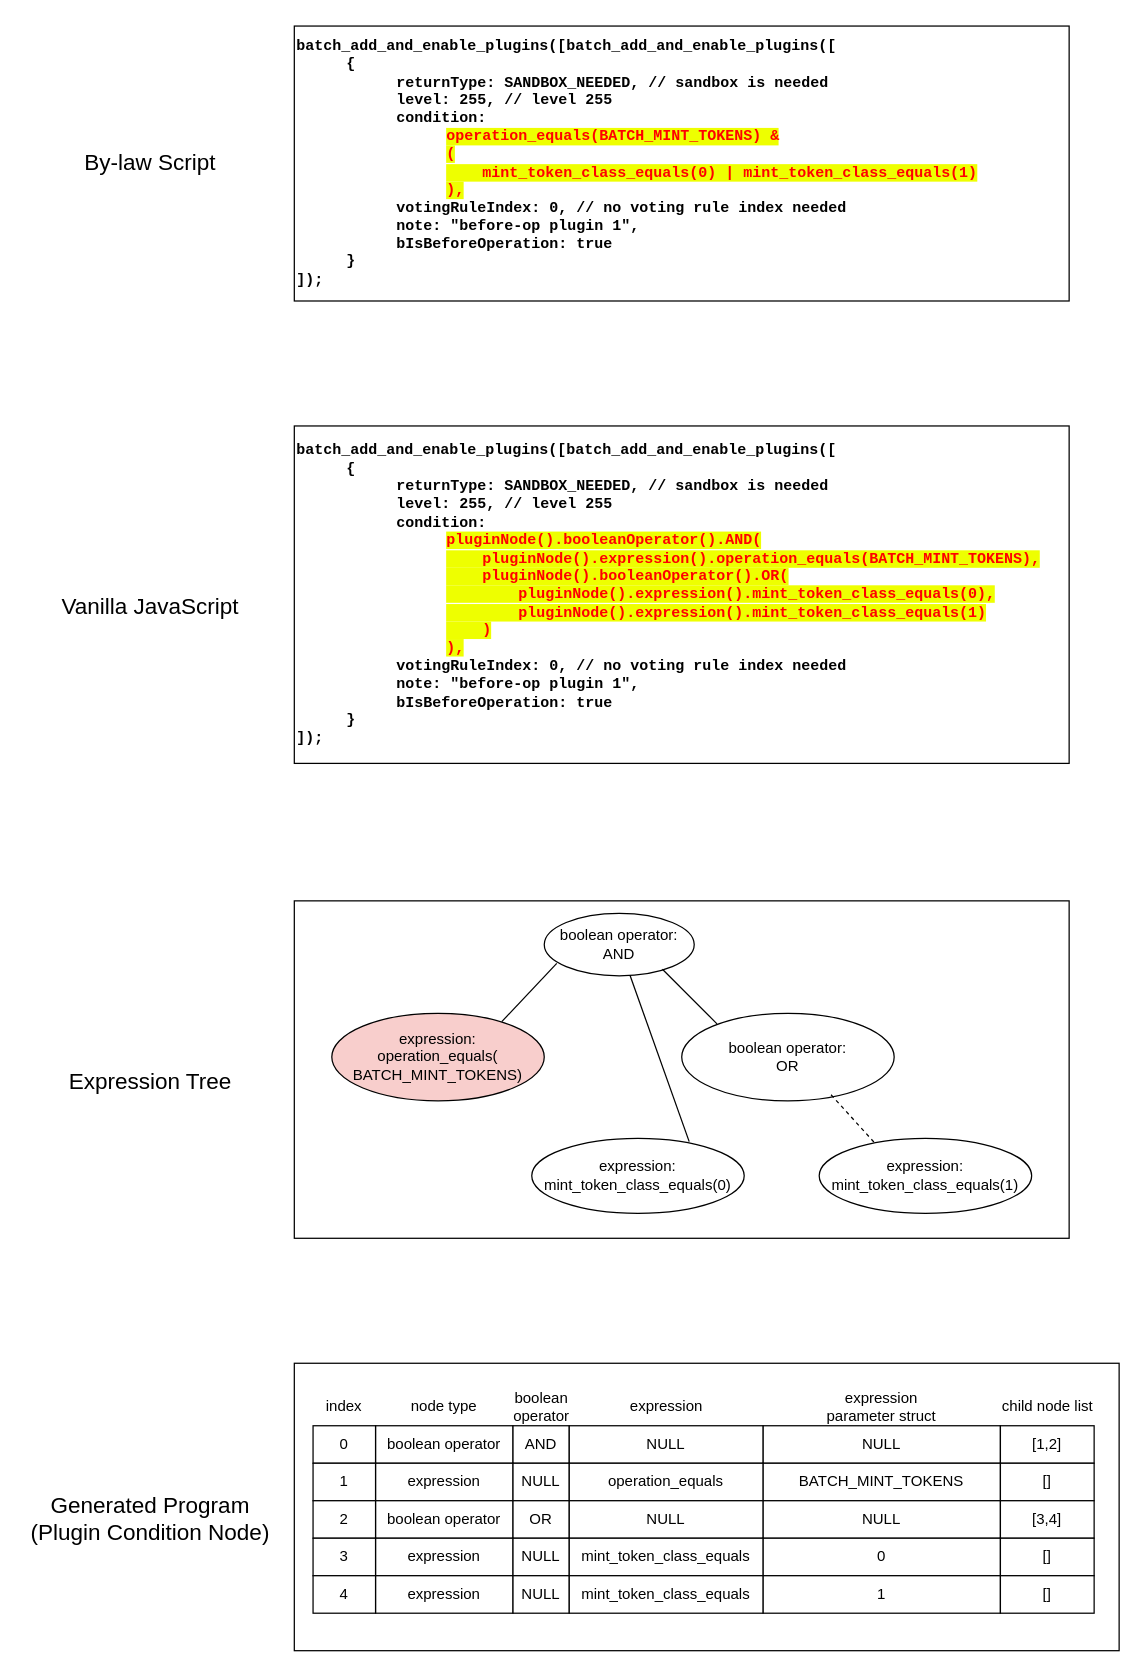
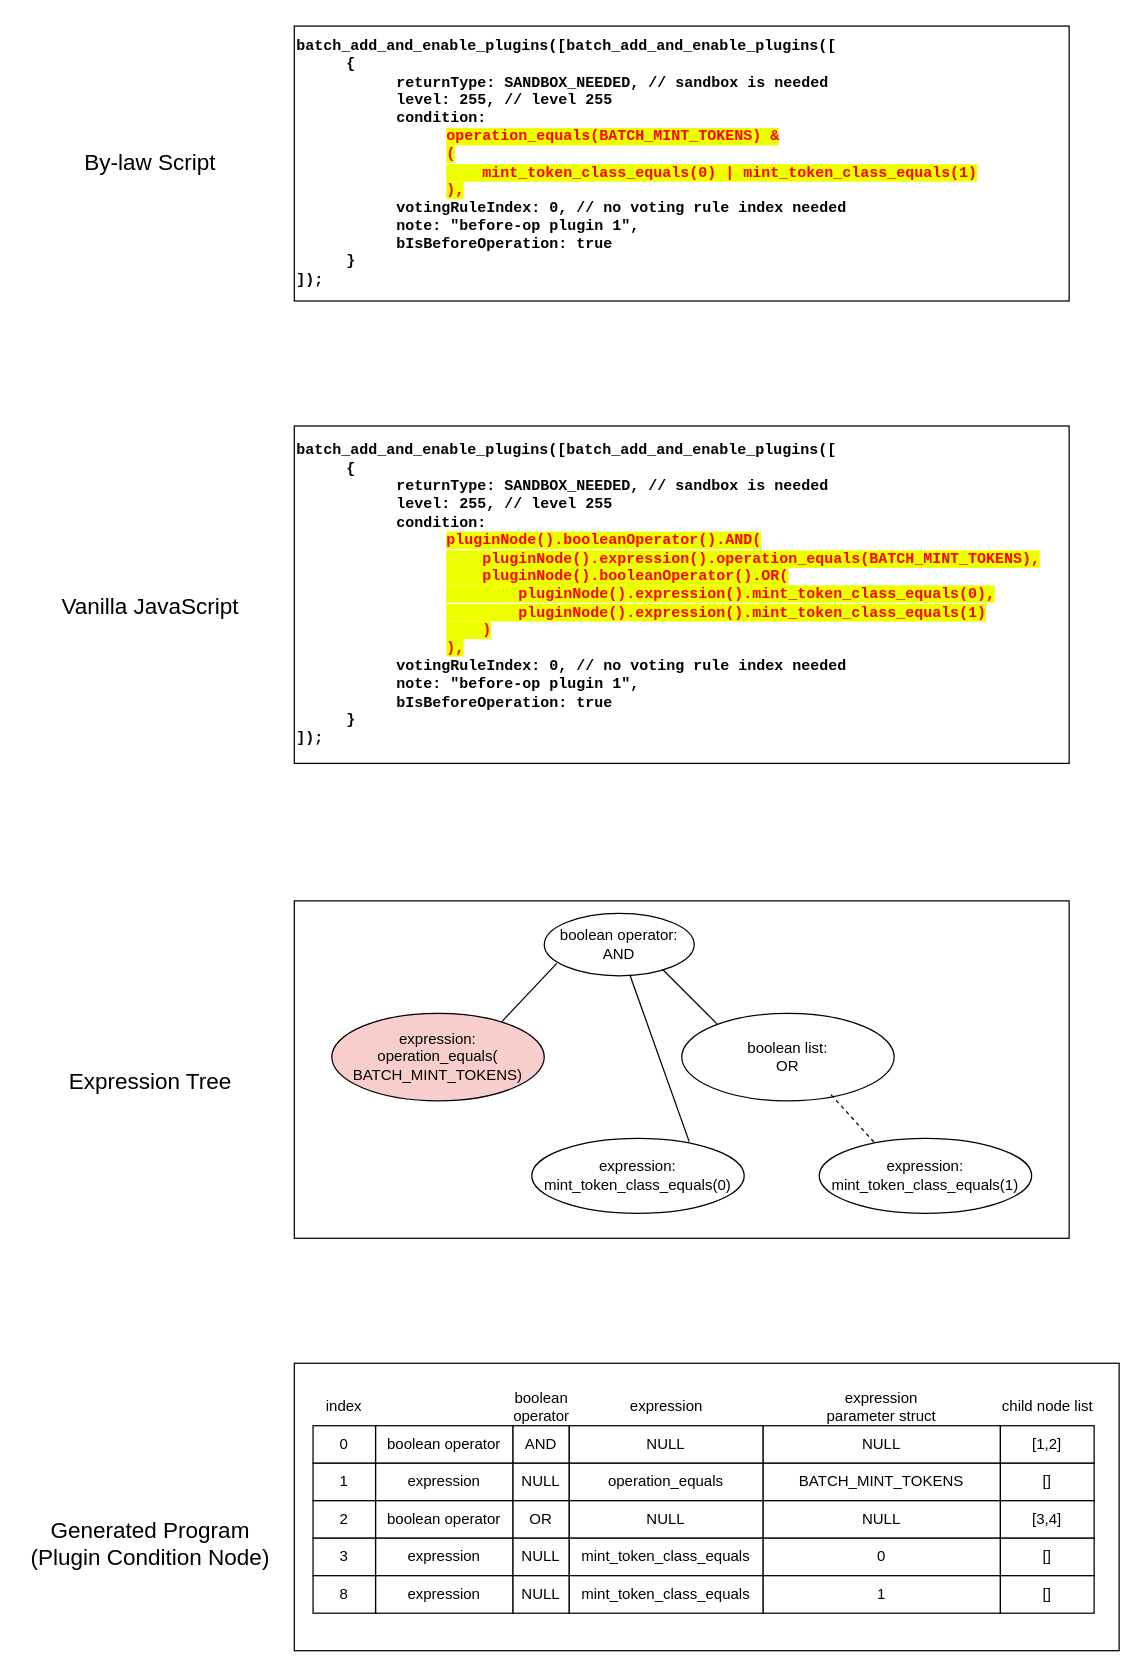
(788, 1057) -> (788, 1057)
(444, 1407) -> none
(151, 1519) -> (151, 1544)
(344, 1594) -> (344, 1594)
